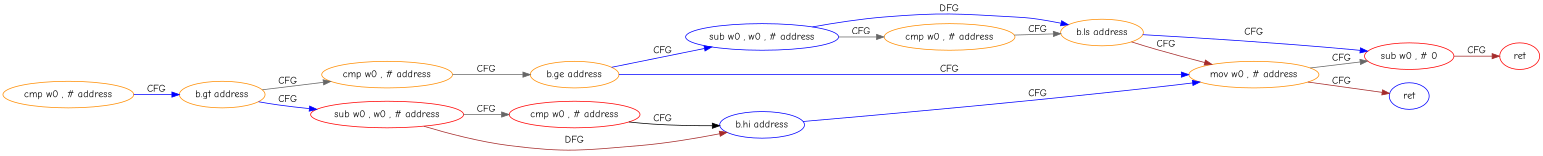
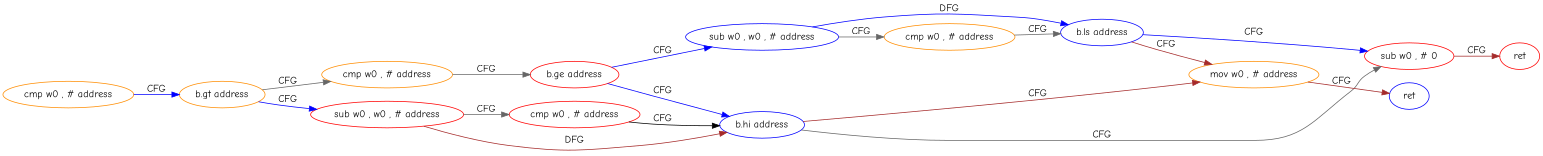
(1102, 33) -> (1102, 33)
(1335, 65) -> (1099, 140)
(575, 75) -> (575, 75)
(900, 75) -> (665, 99)
(998, 104) -> (998, 104)
